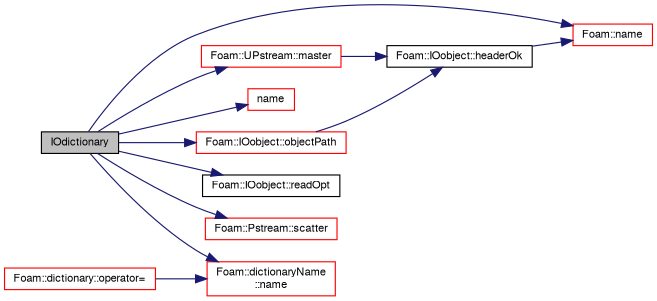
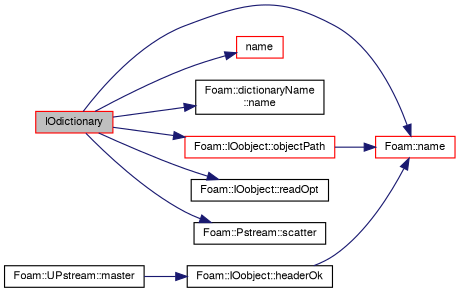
(271, 56) -> (74, 277)
(155, 98) -> none
(376, 107) -> (349, 147)
(80, 143) -> (74, 122)
(271, 229) -> (260, 233)
(80, 279) -> none
(271, 279) -> (260, 97)
